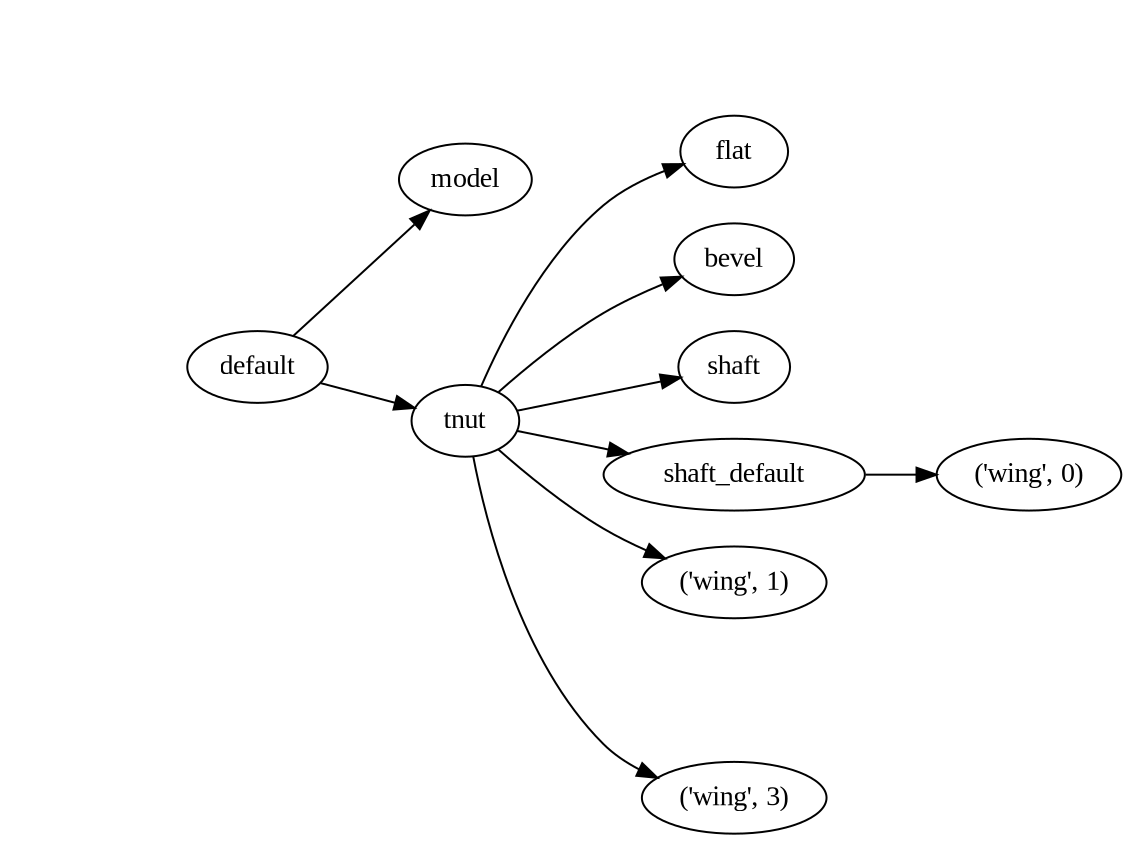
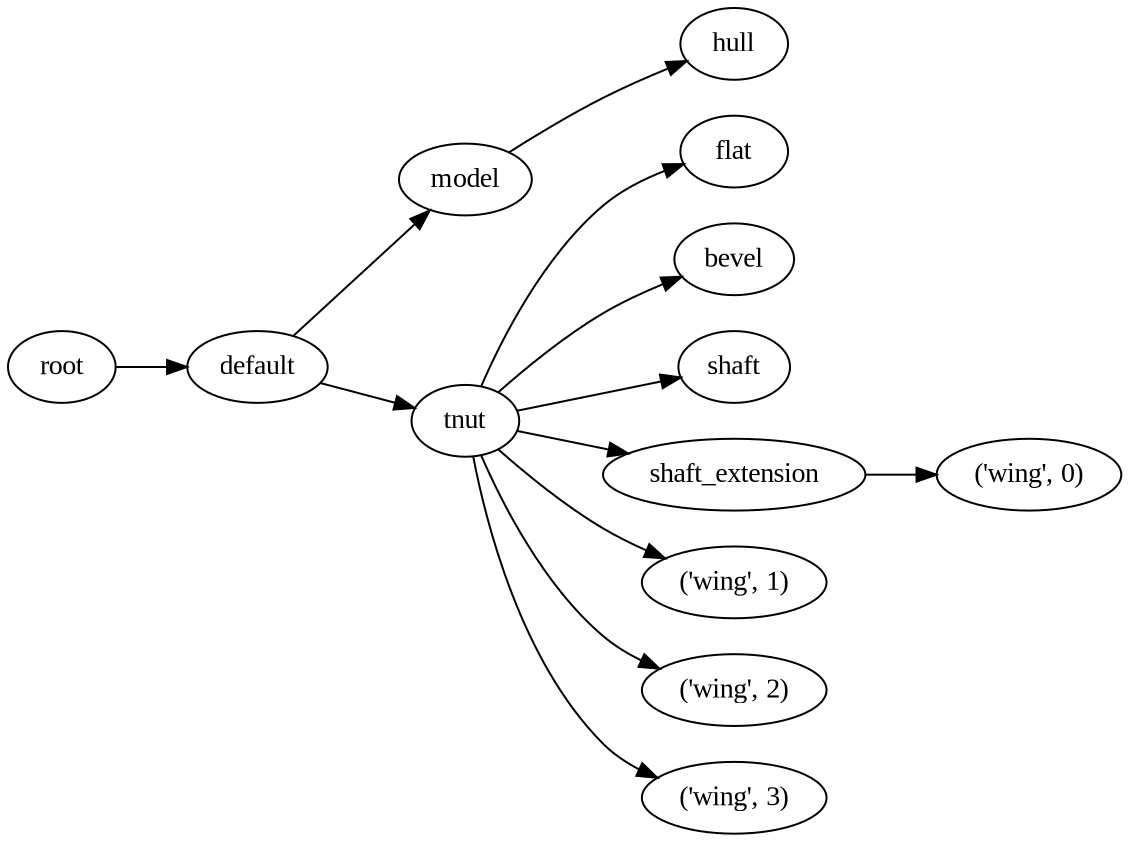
none -> (734, 44)
none -> (62, 367)
(734, 475) -> (734, 475)
none -> (734, 690)
